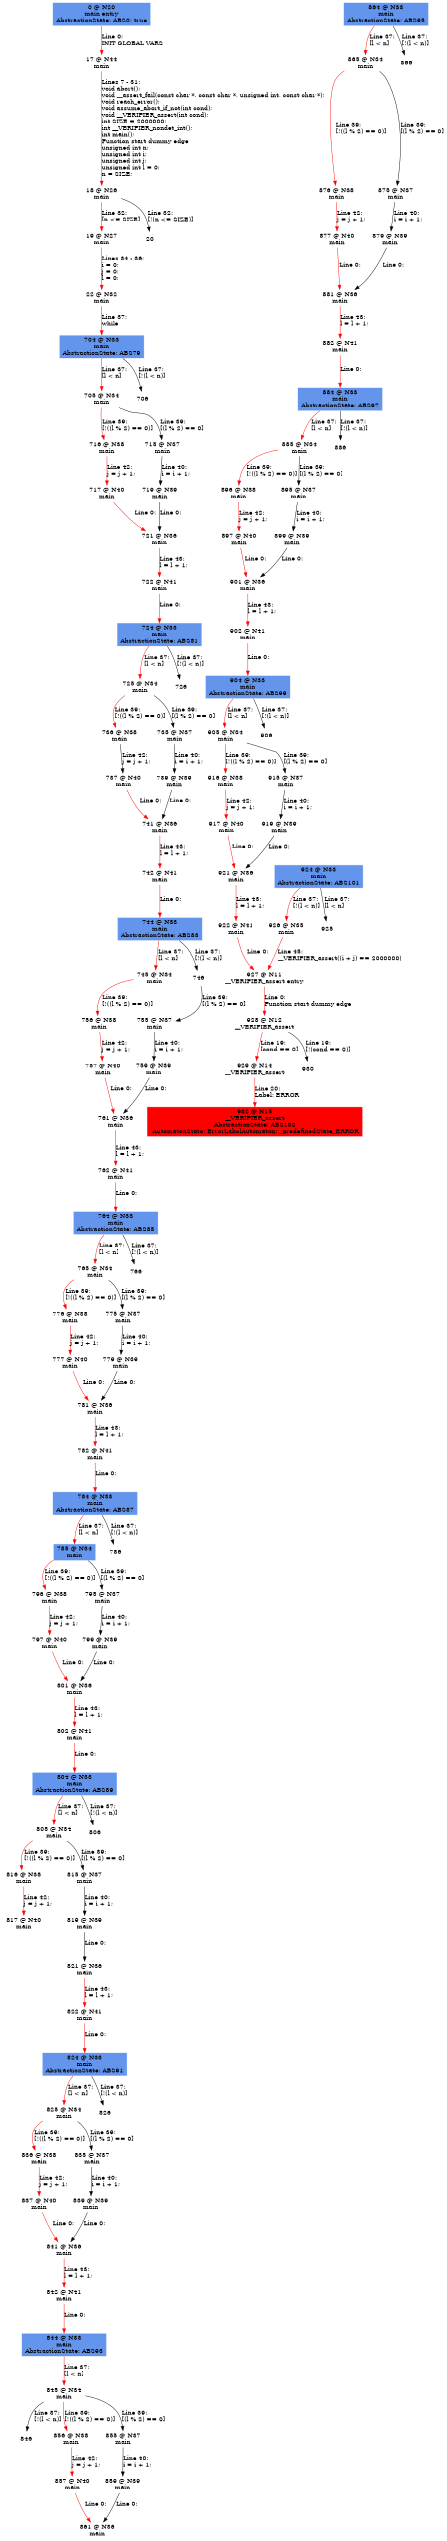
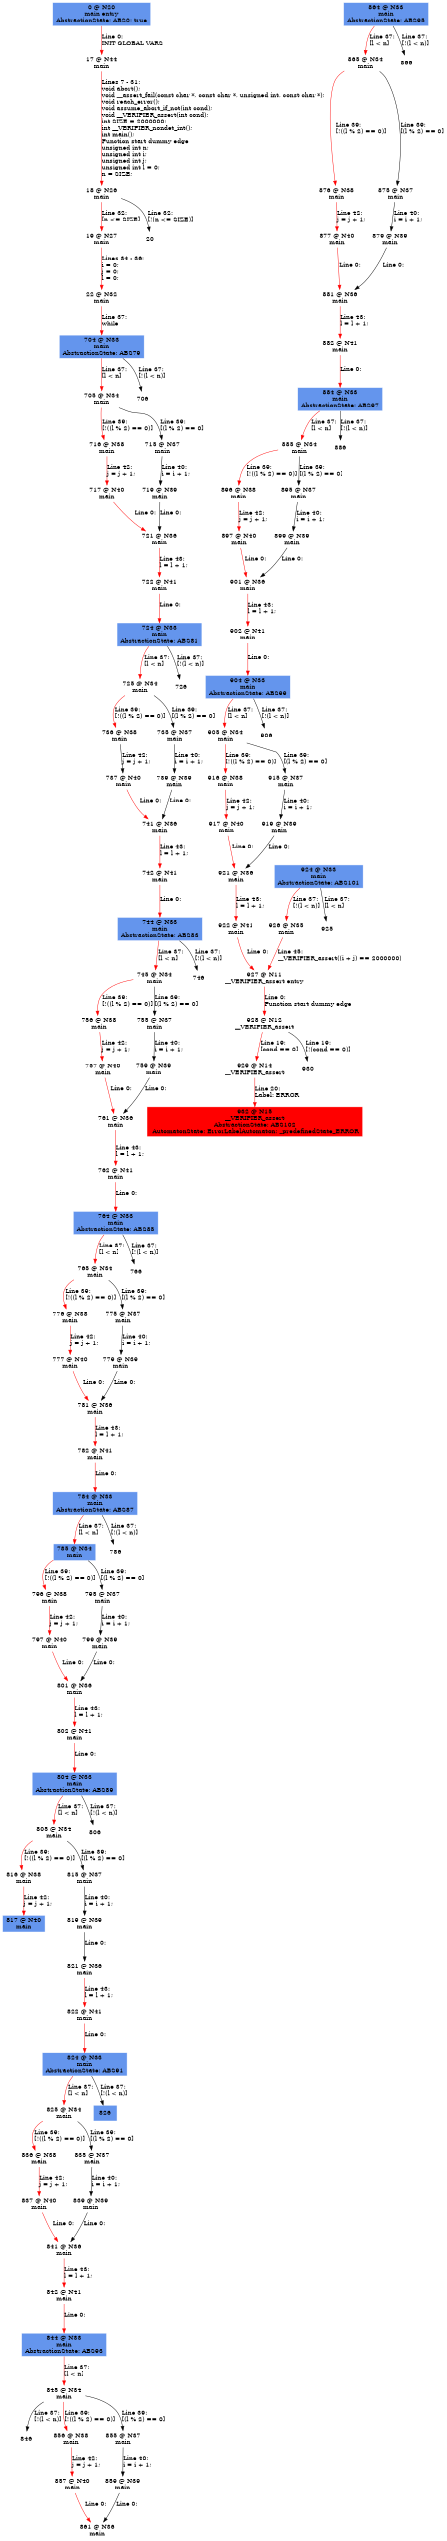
(199, 1008) -> (155, 999)
(24, 1924) -> (24, 1924)
(105, 2113) -> (105, 2113)
